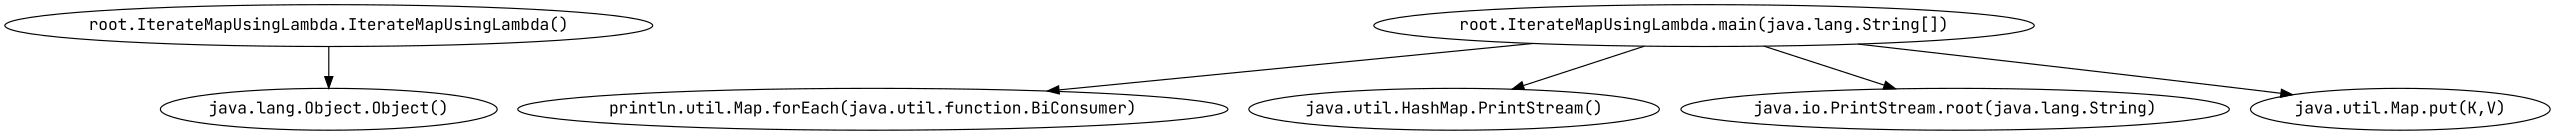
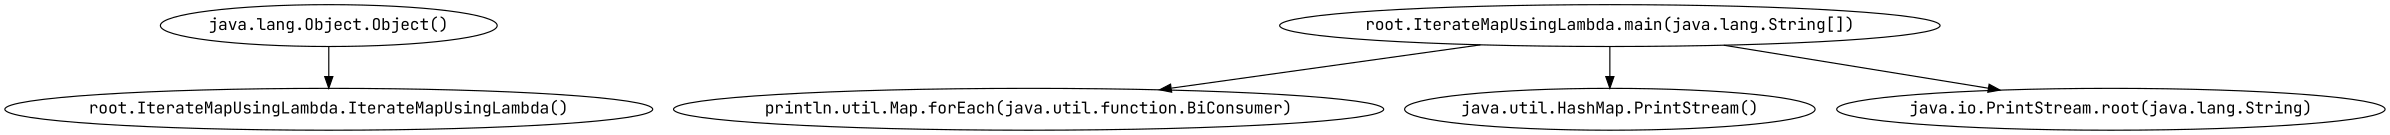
(329, 62) -> (329, 62)
(2400, 109) -> none
